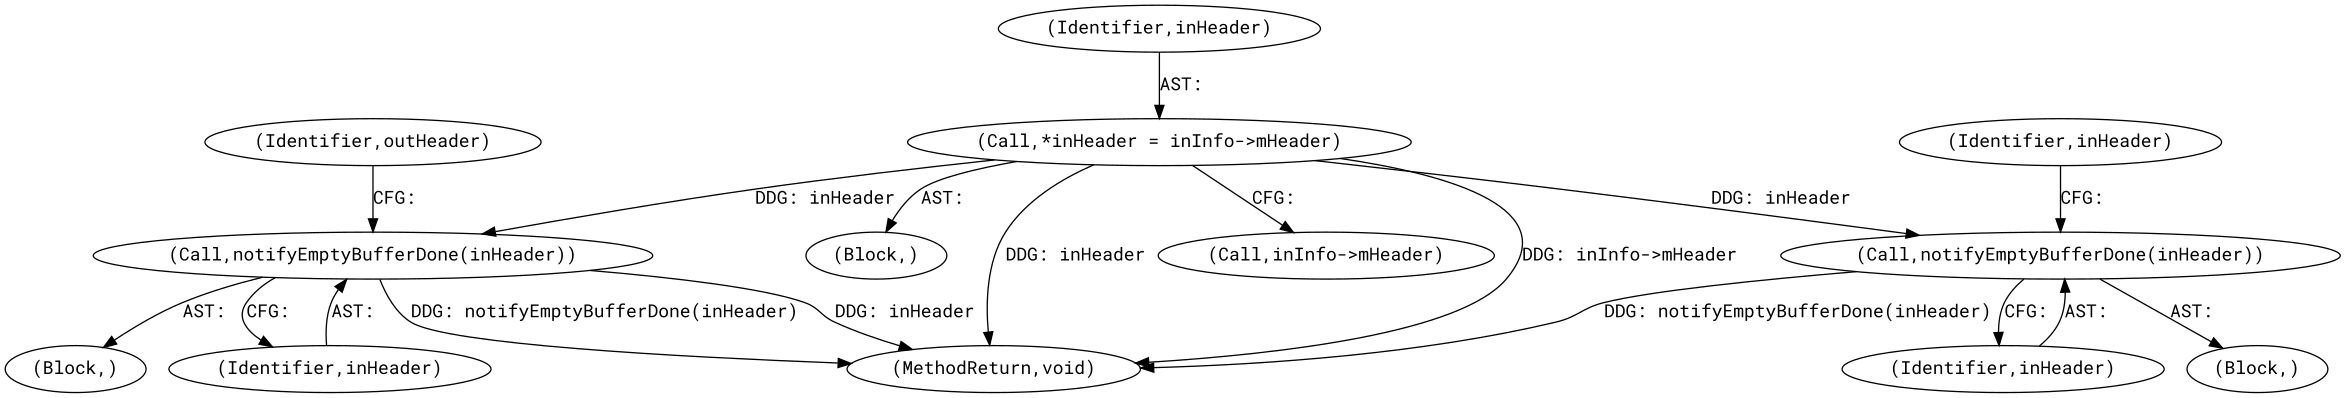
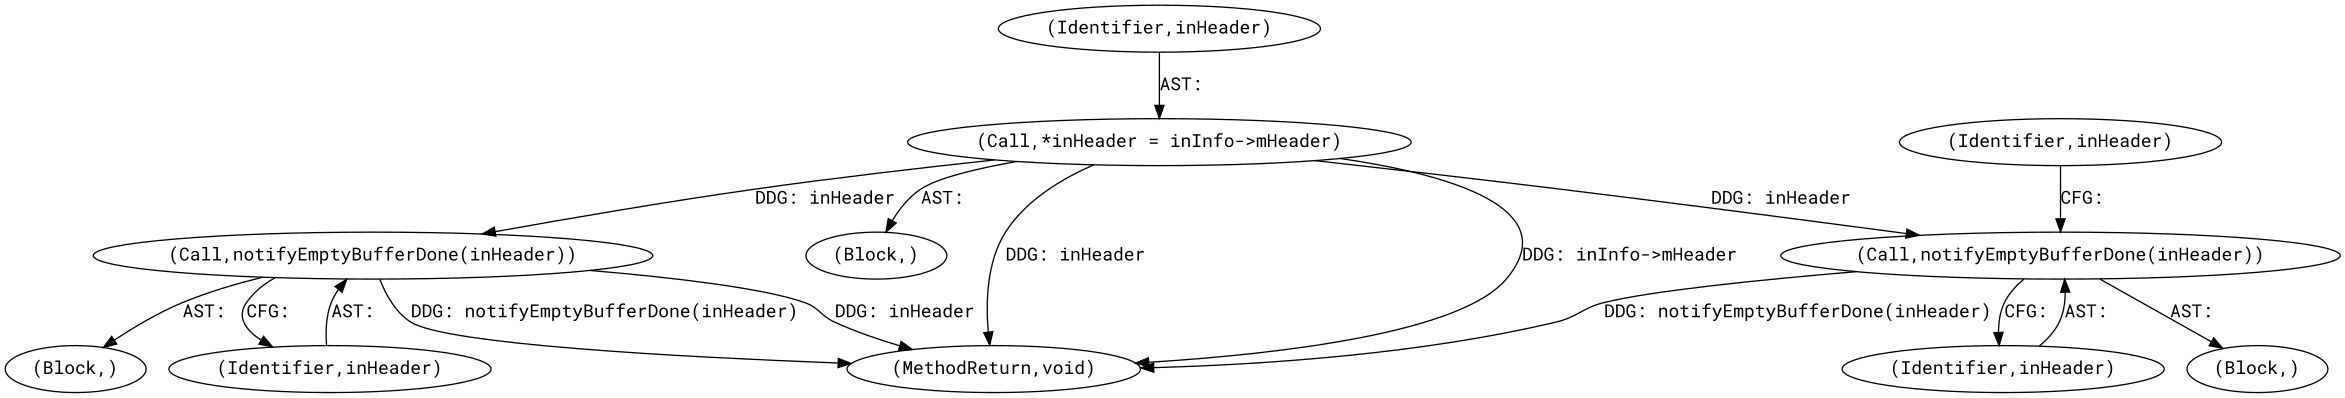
(373, 142) -> none
(1326, 256) -> none
